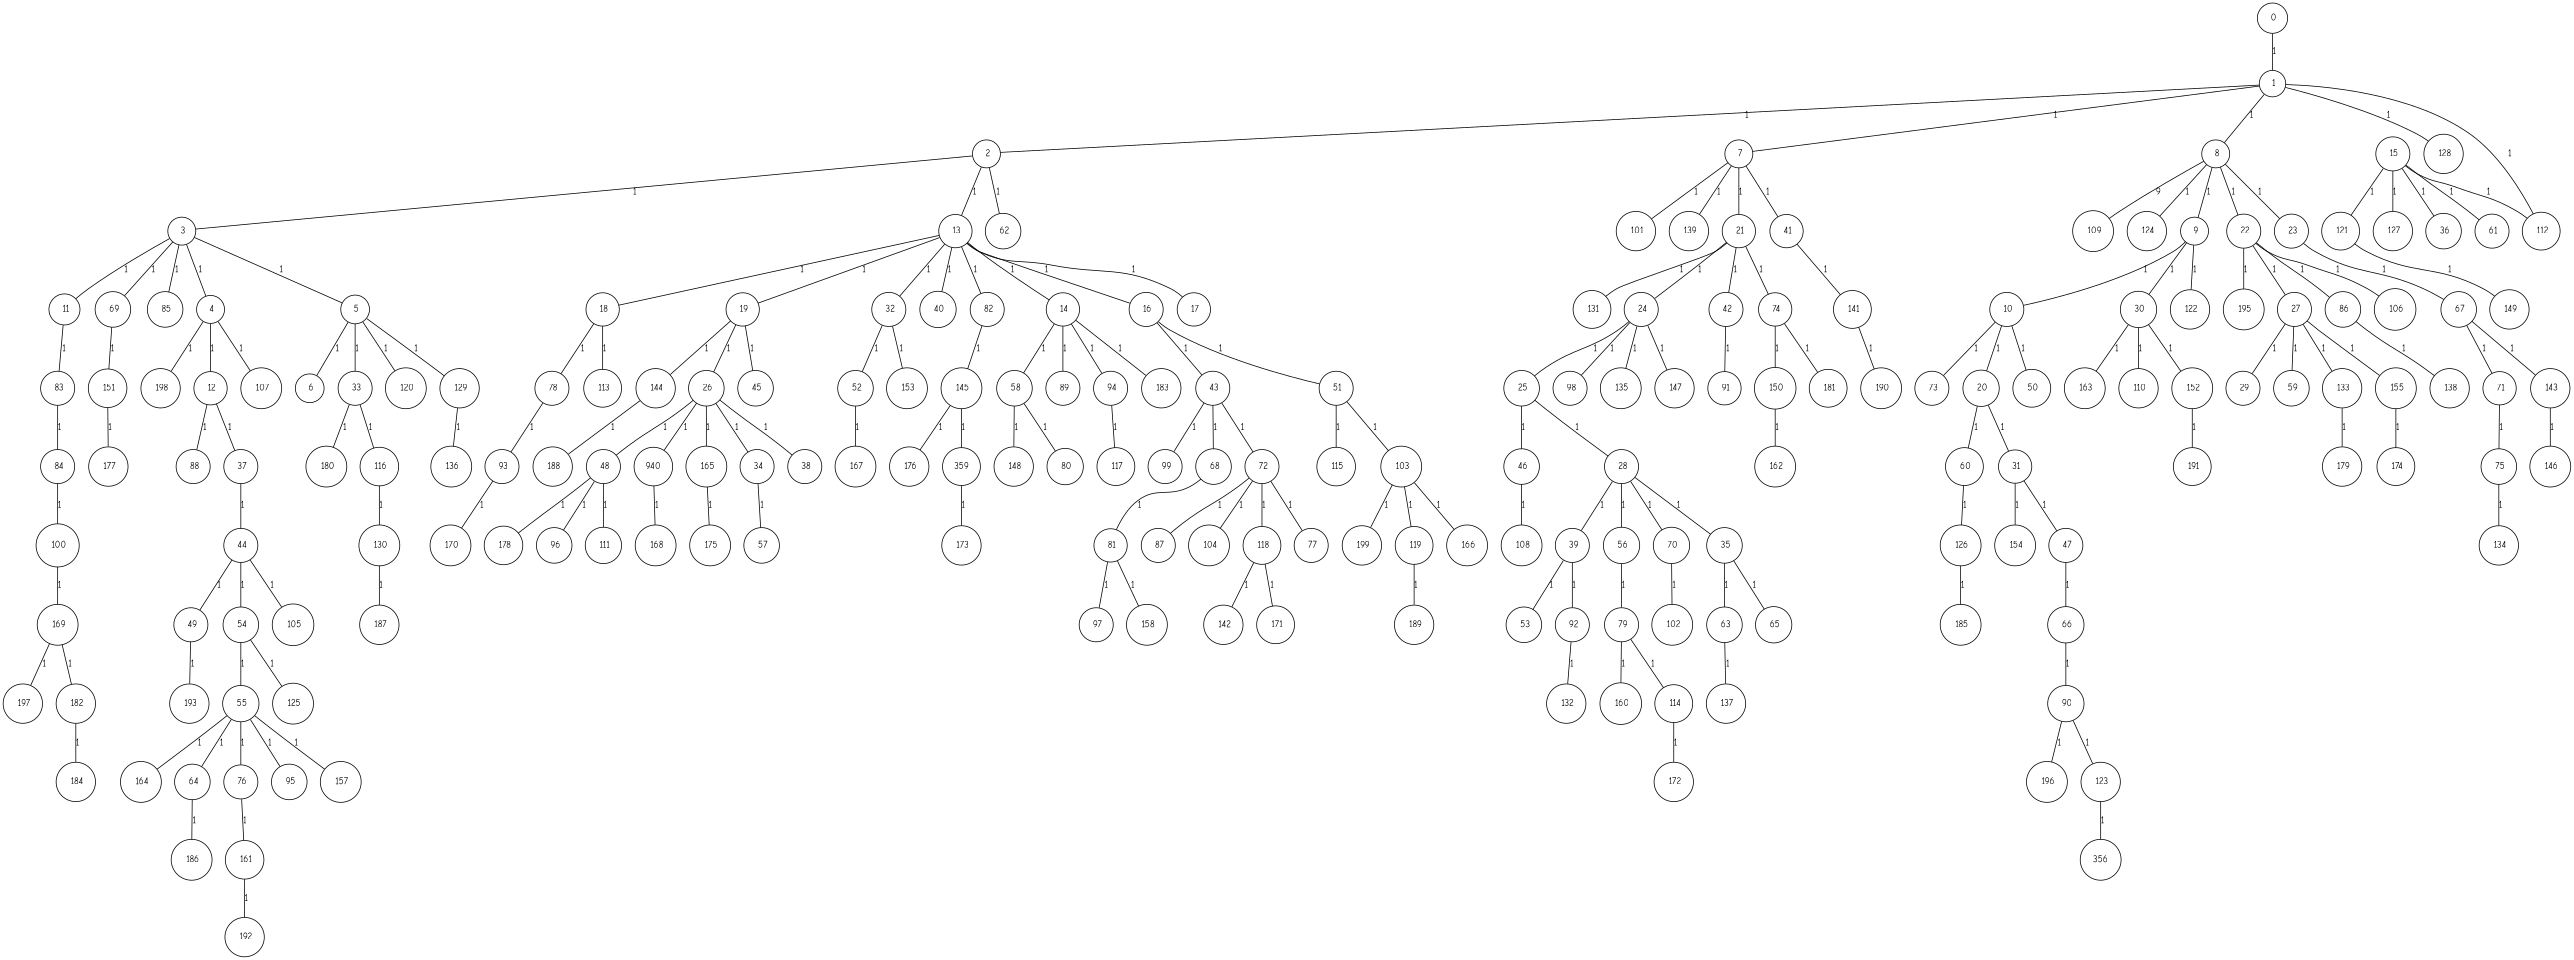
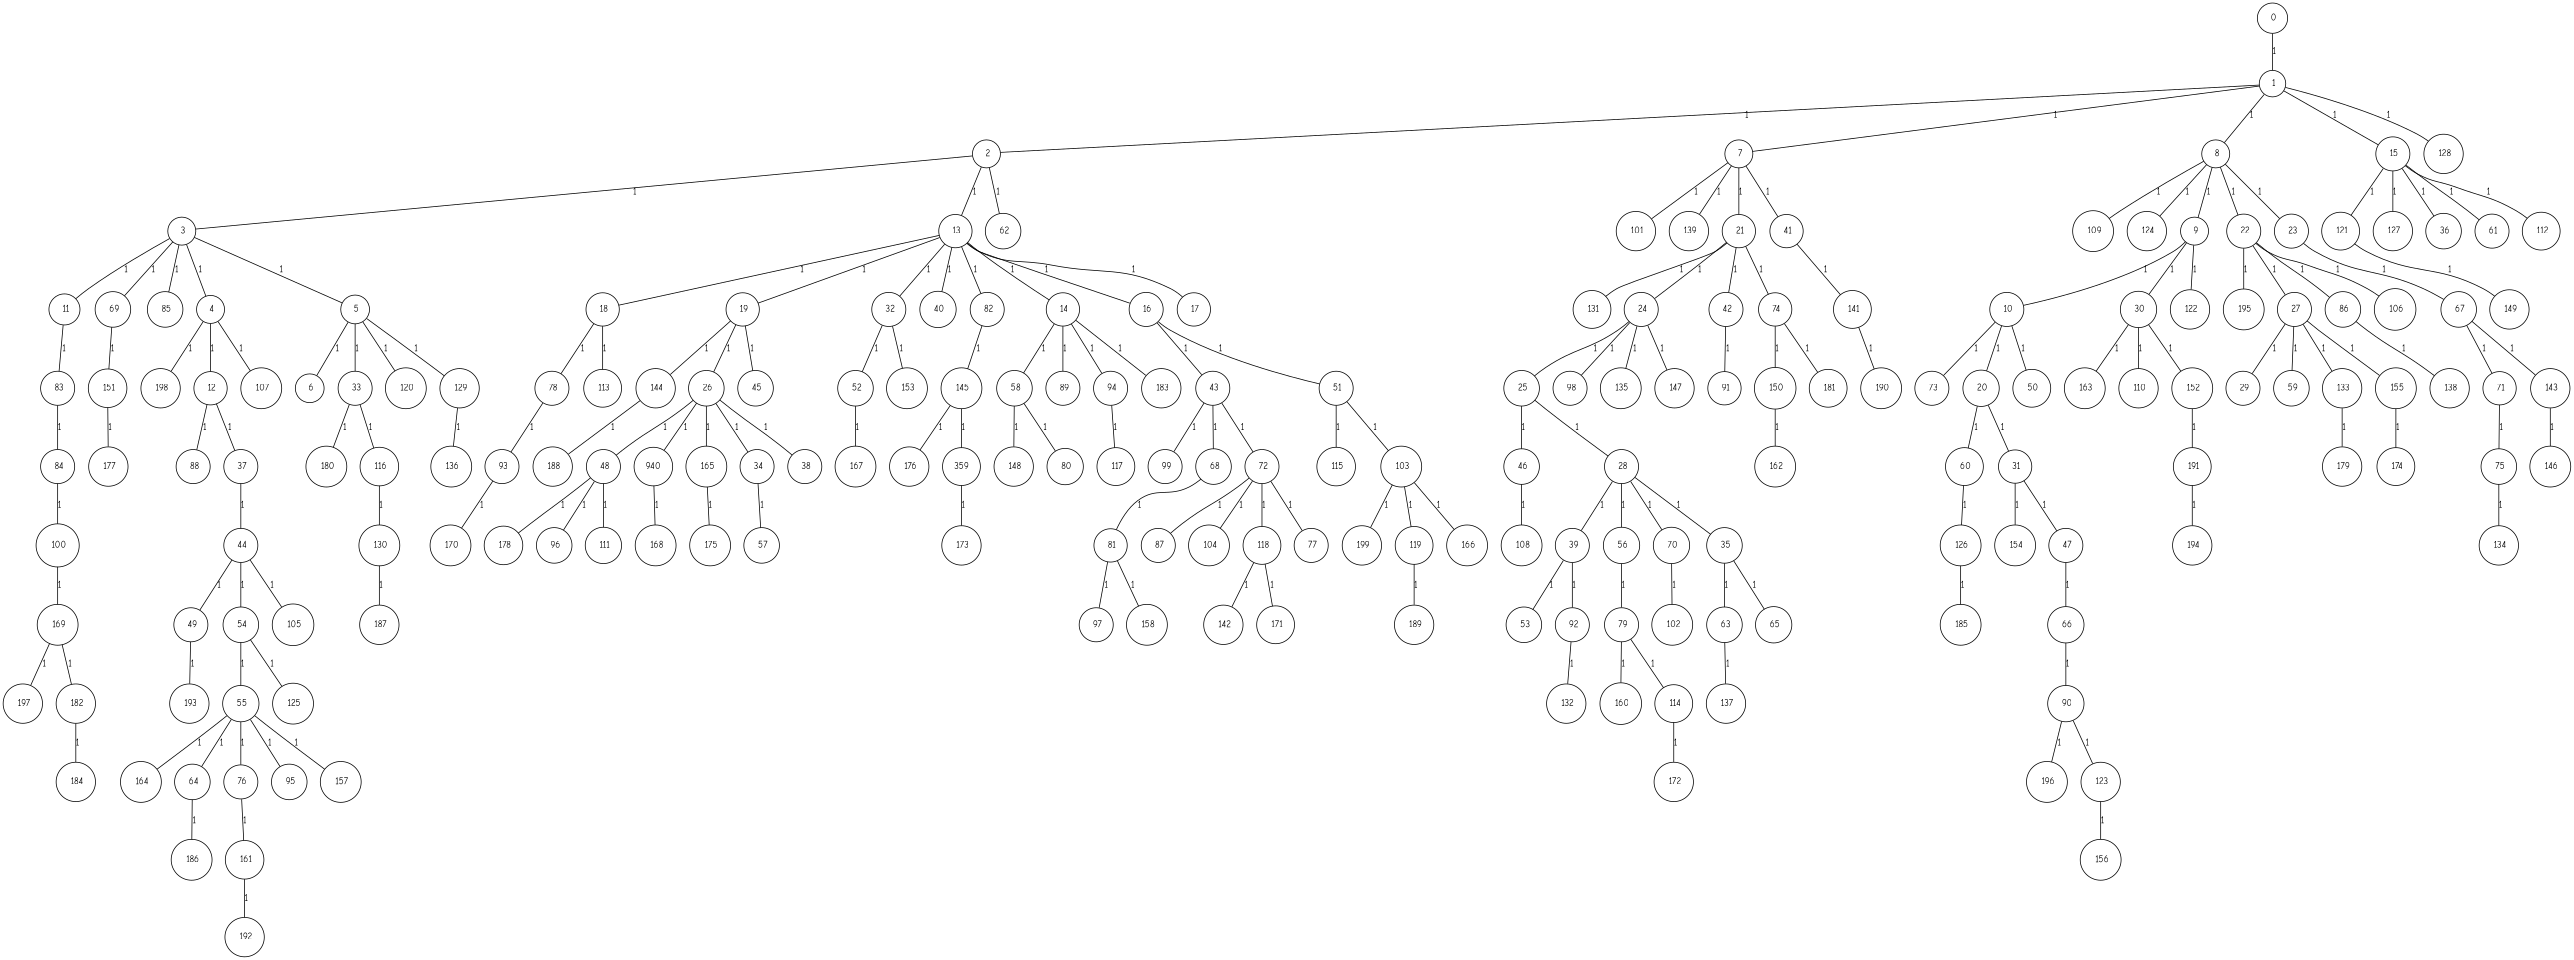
(2430, 113) -> (2331, 118)
(2159, 192) -> (2159, 192)
none -> (2192, 545)
(2101, 860) -> (2101, 860)
